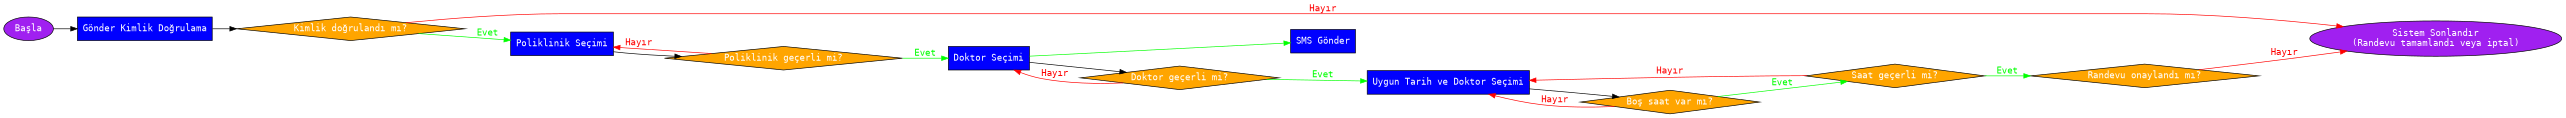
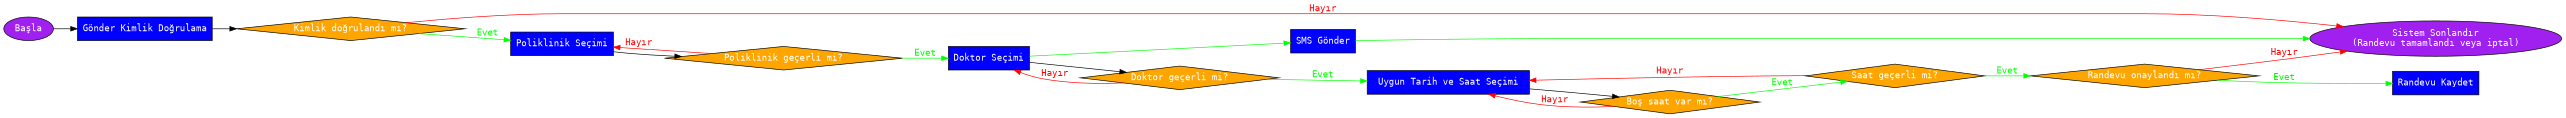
none -> (1829, 39)
(1448, 82) -> (1448, 82)
none -> (2436, 83)
